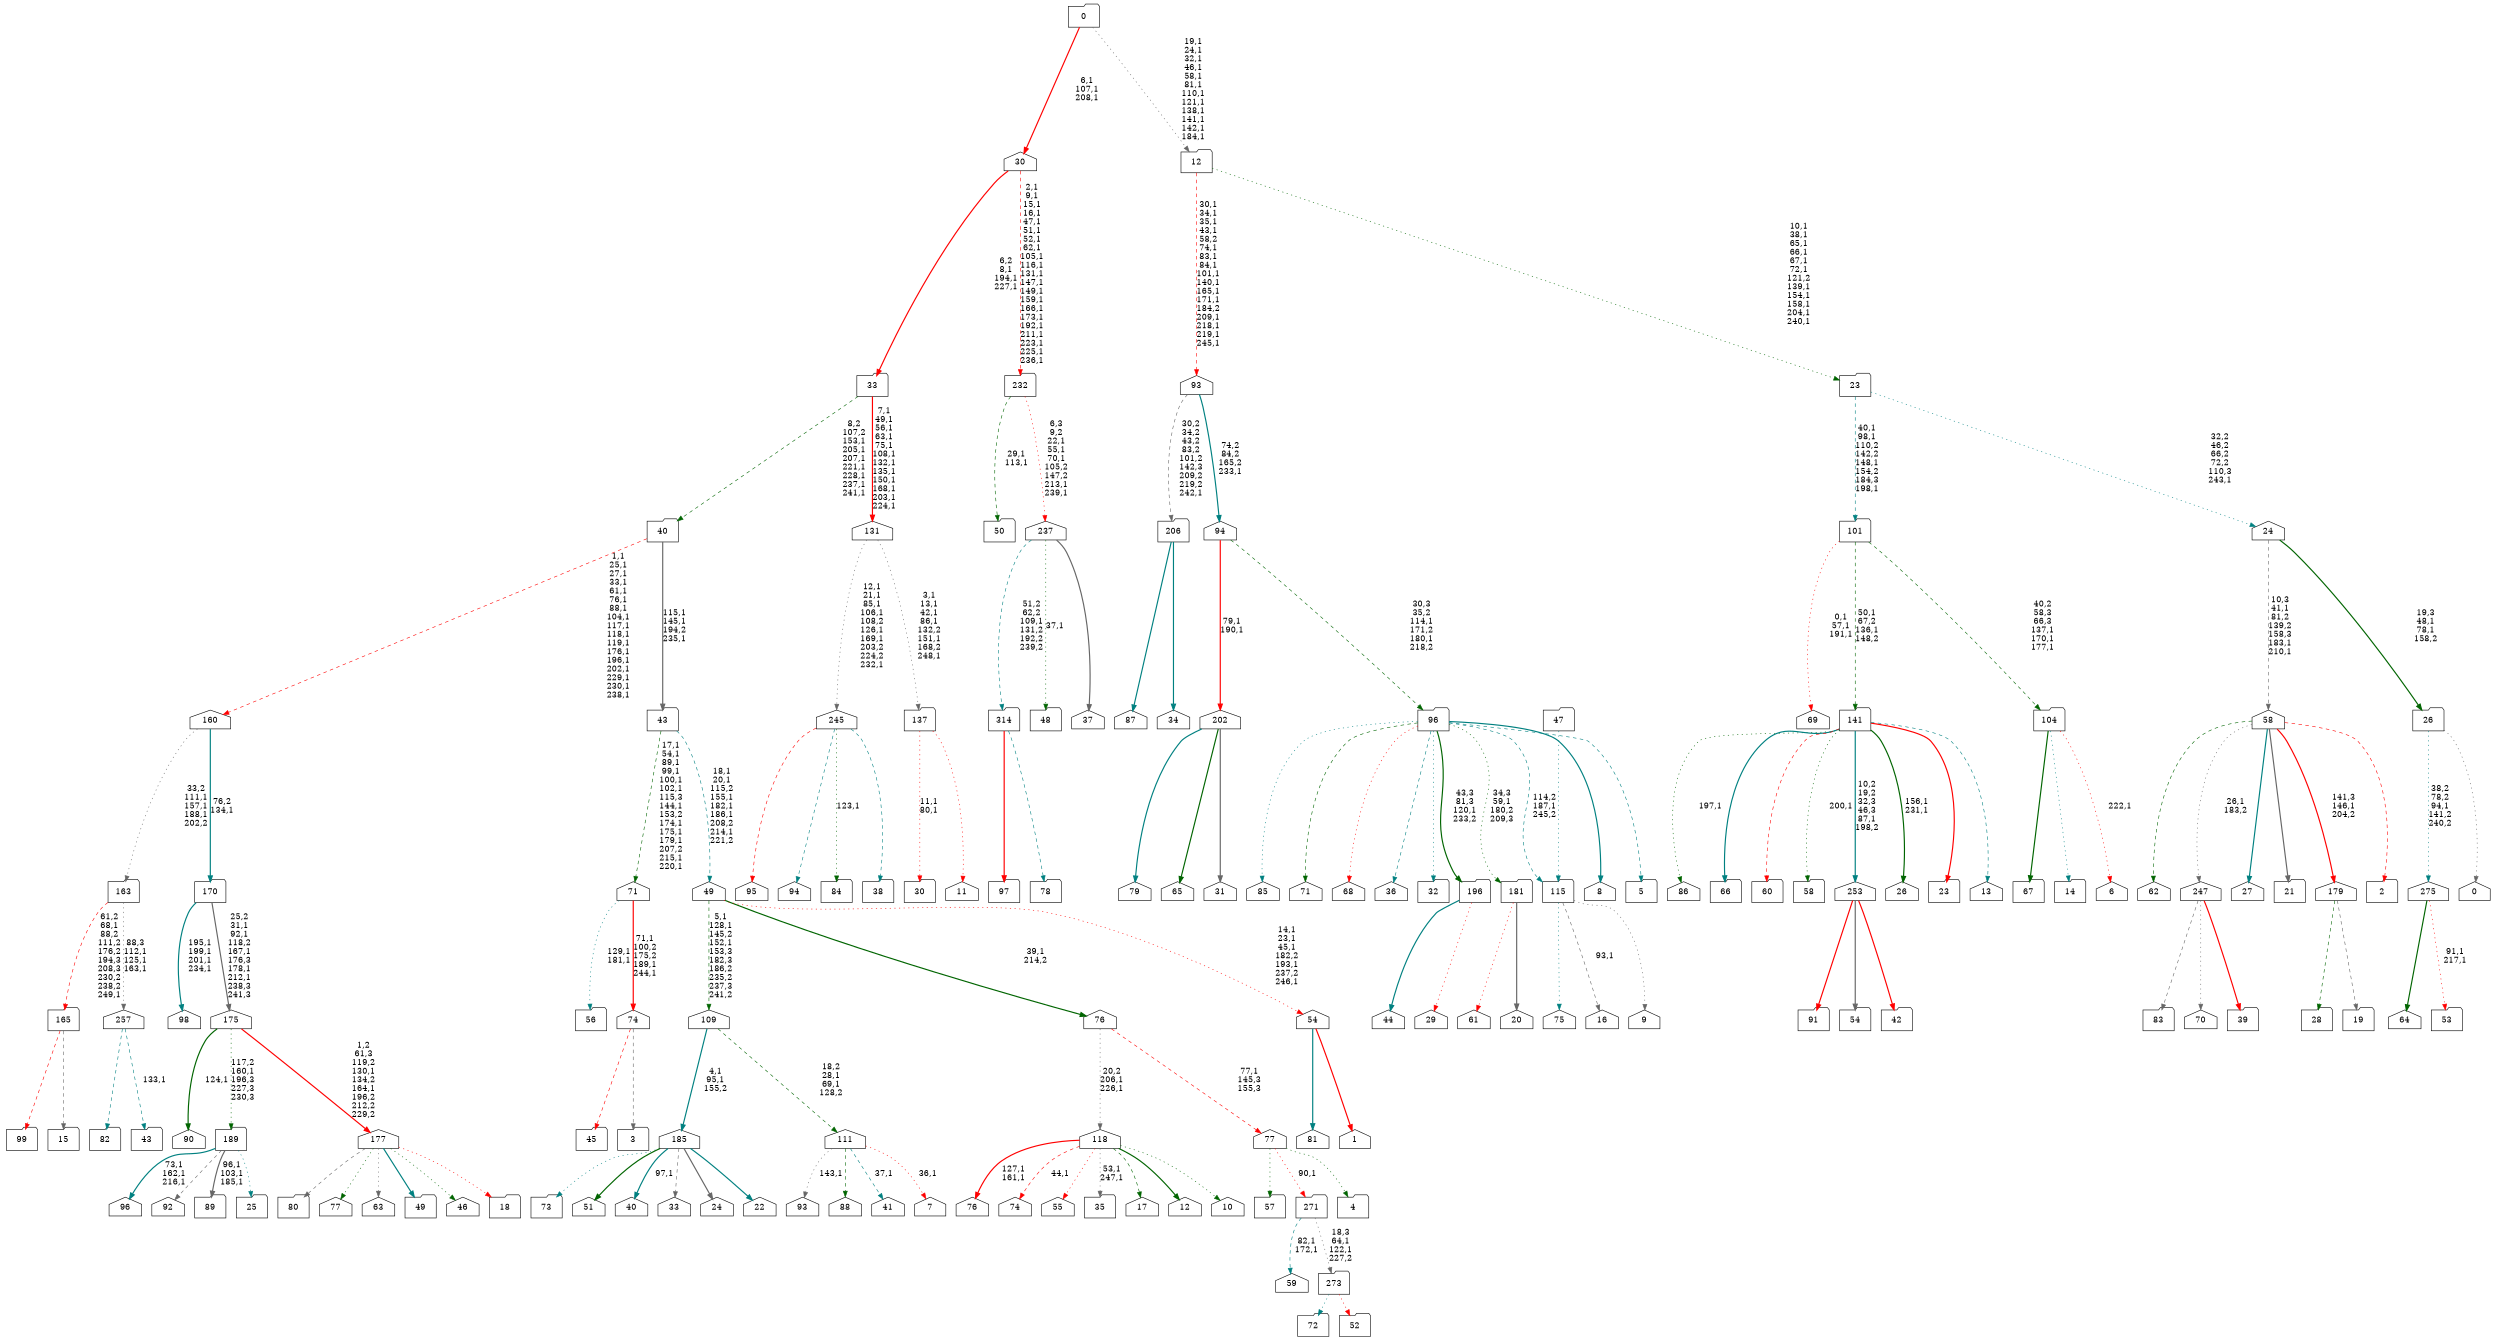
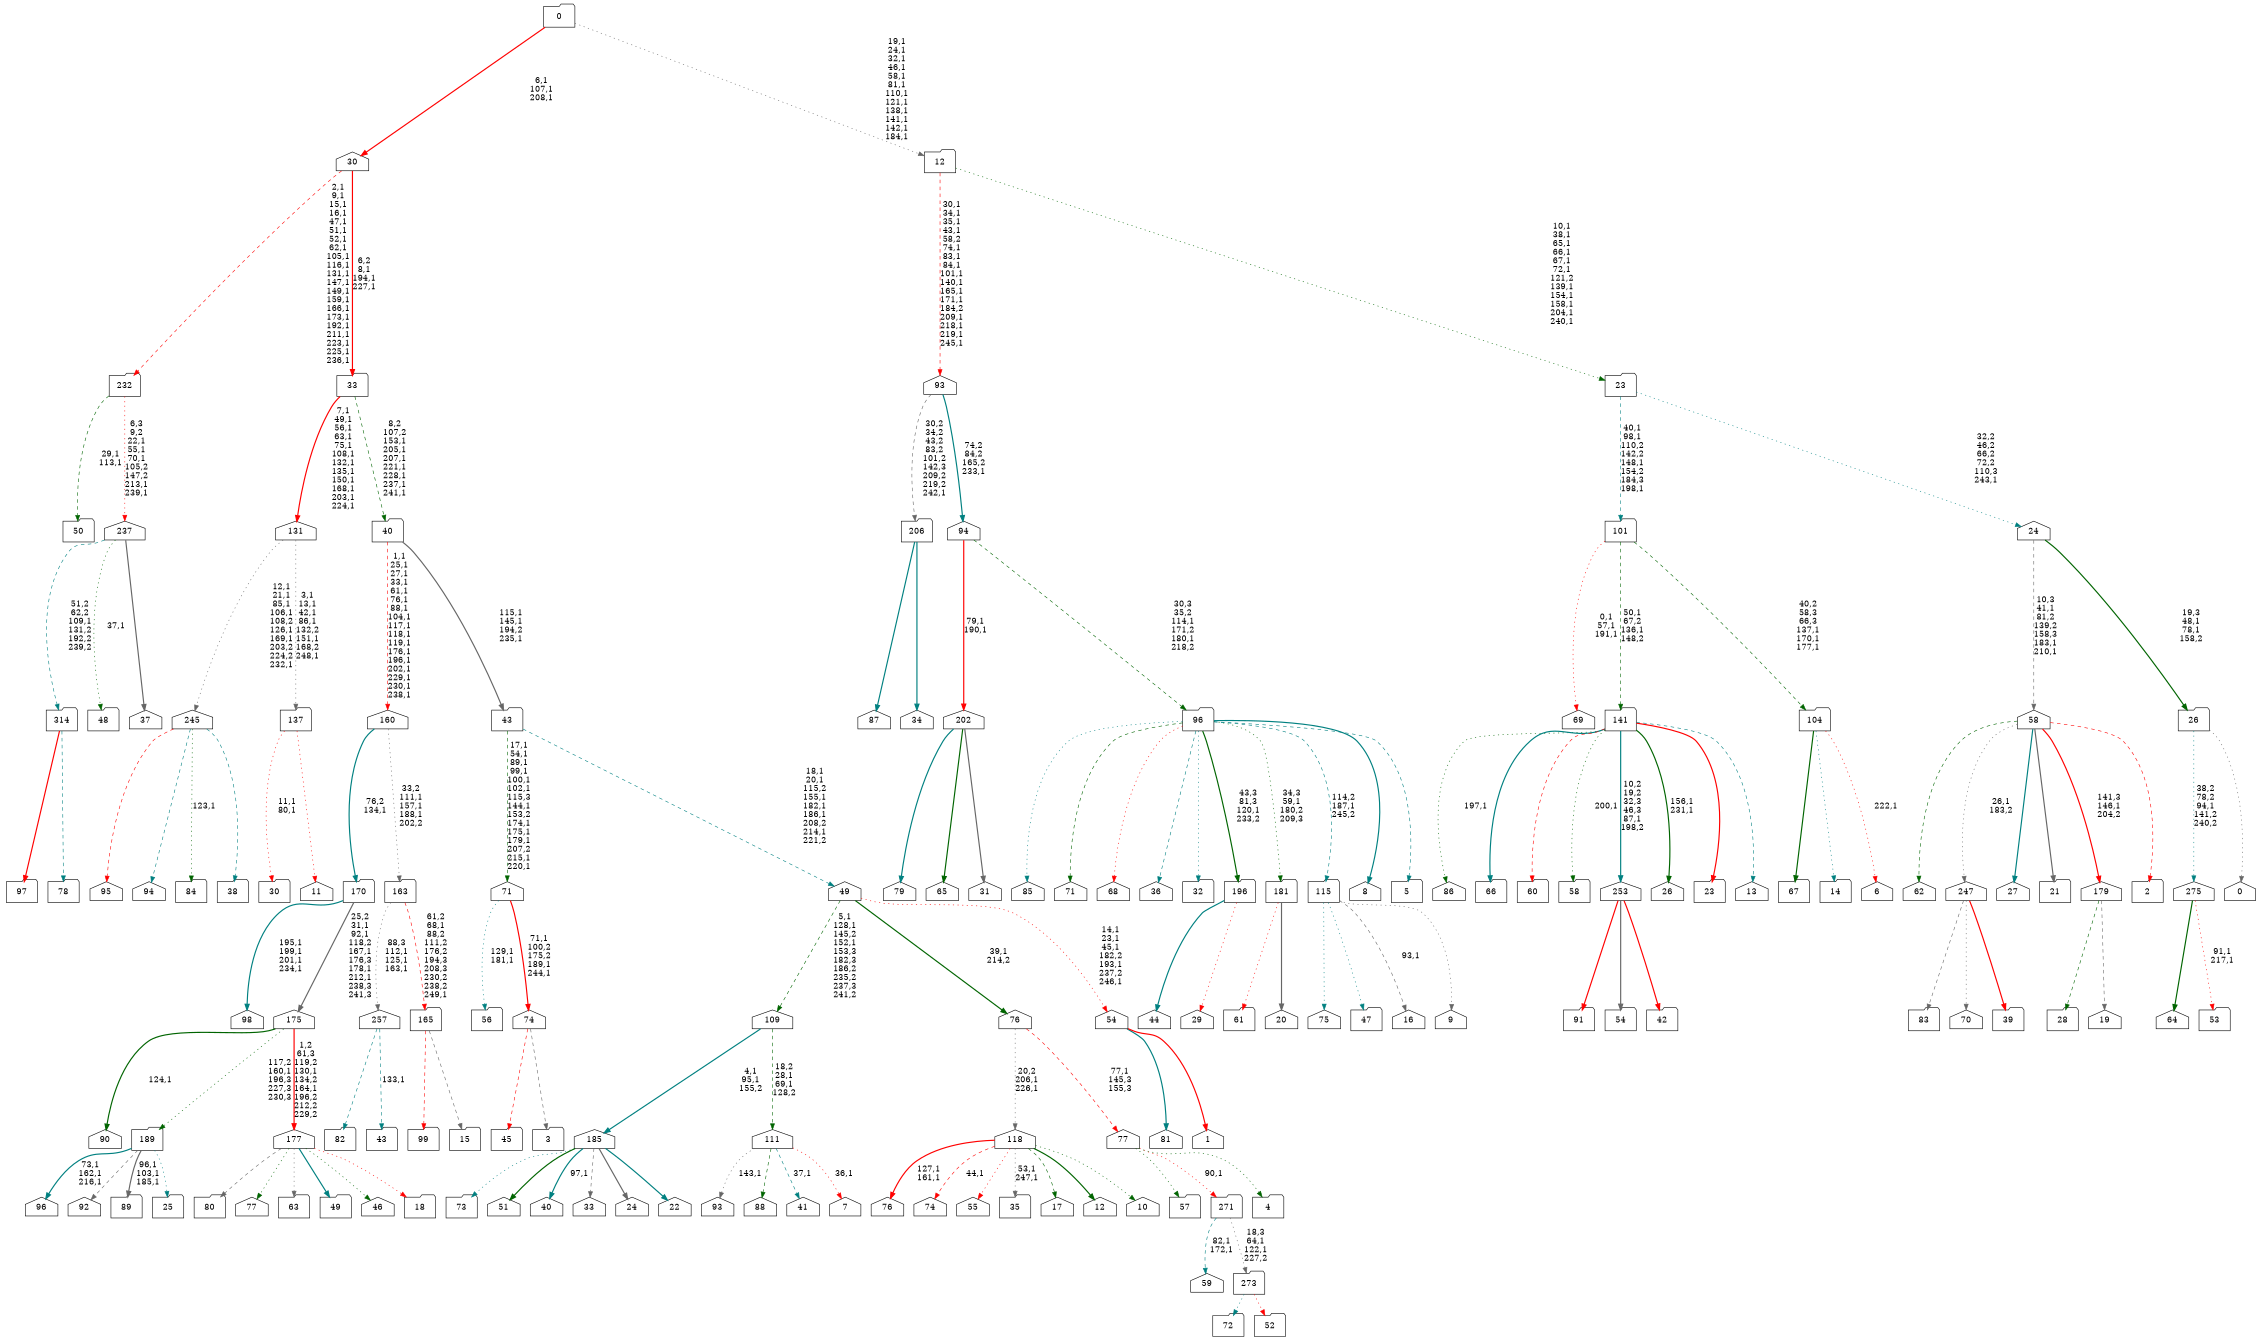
(1559, 803) -> (1346, 953)
(1474, 1020) -> (1239, 1020)
(2358, 1020) -> (2105, 1020)
(378, 1208) -> (294, 1208)
